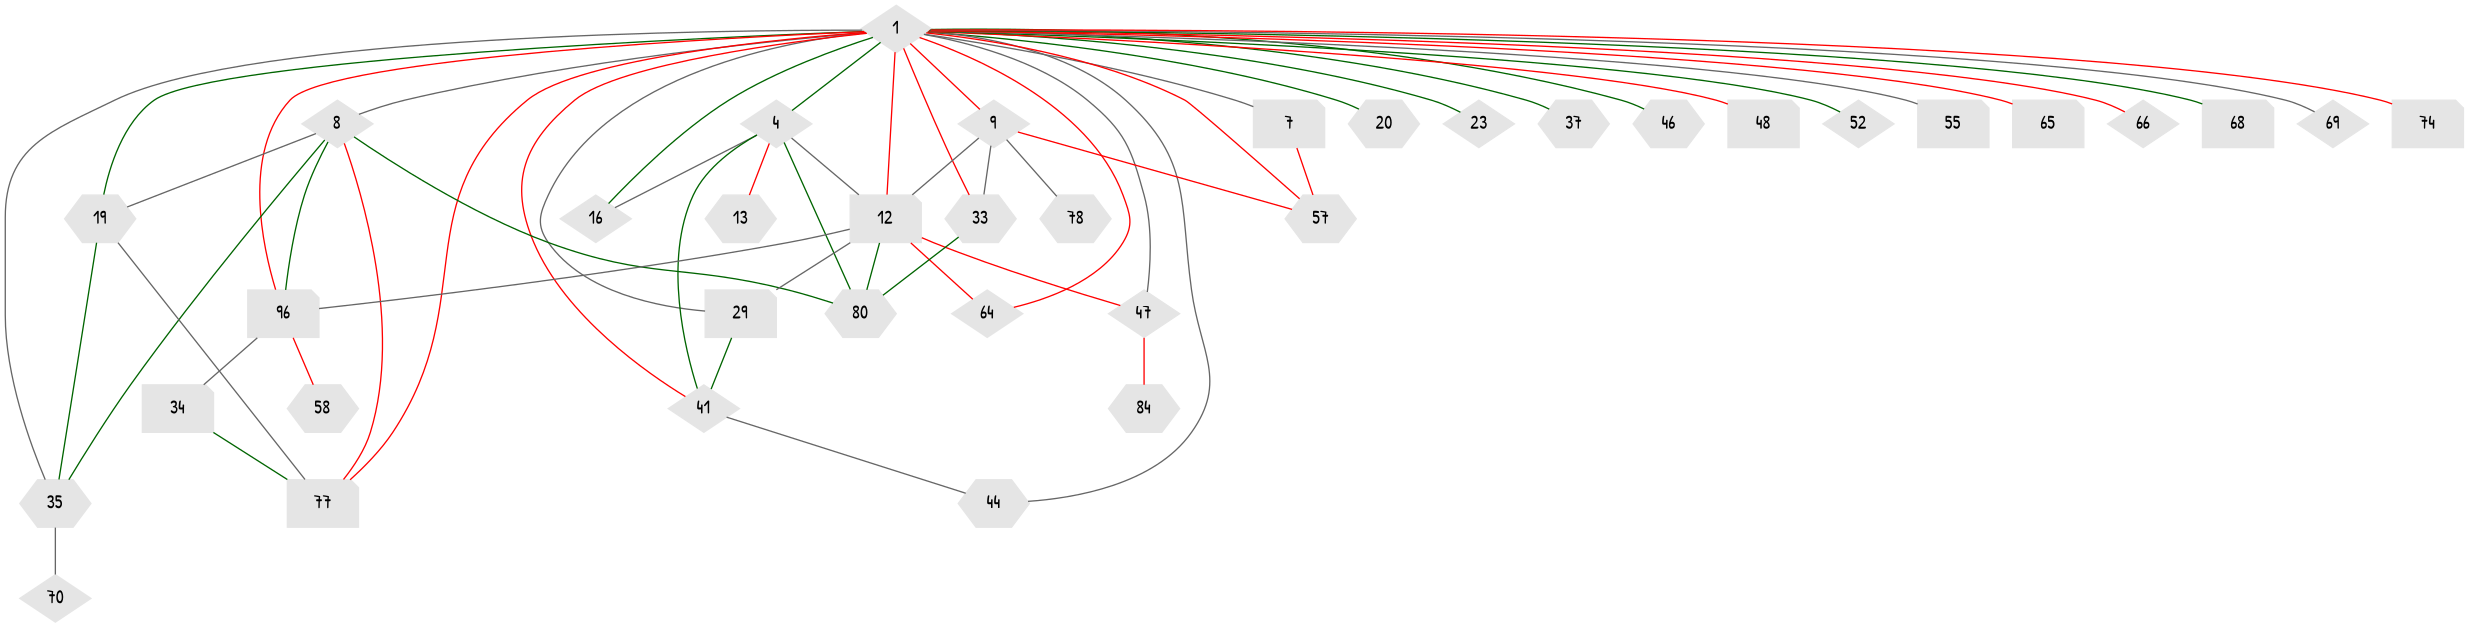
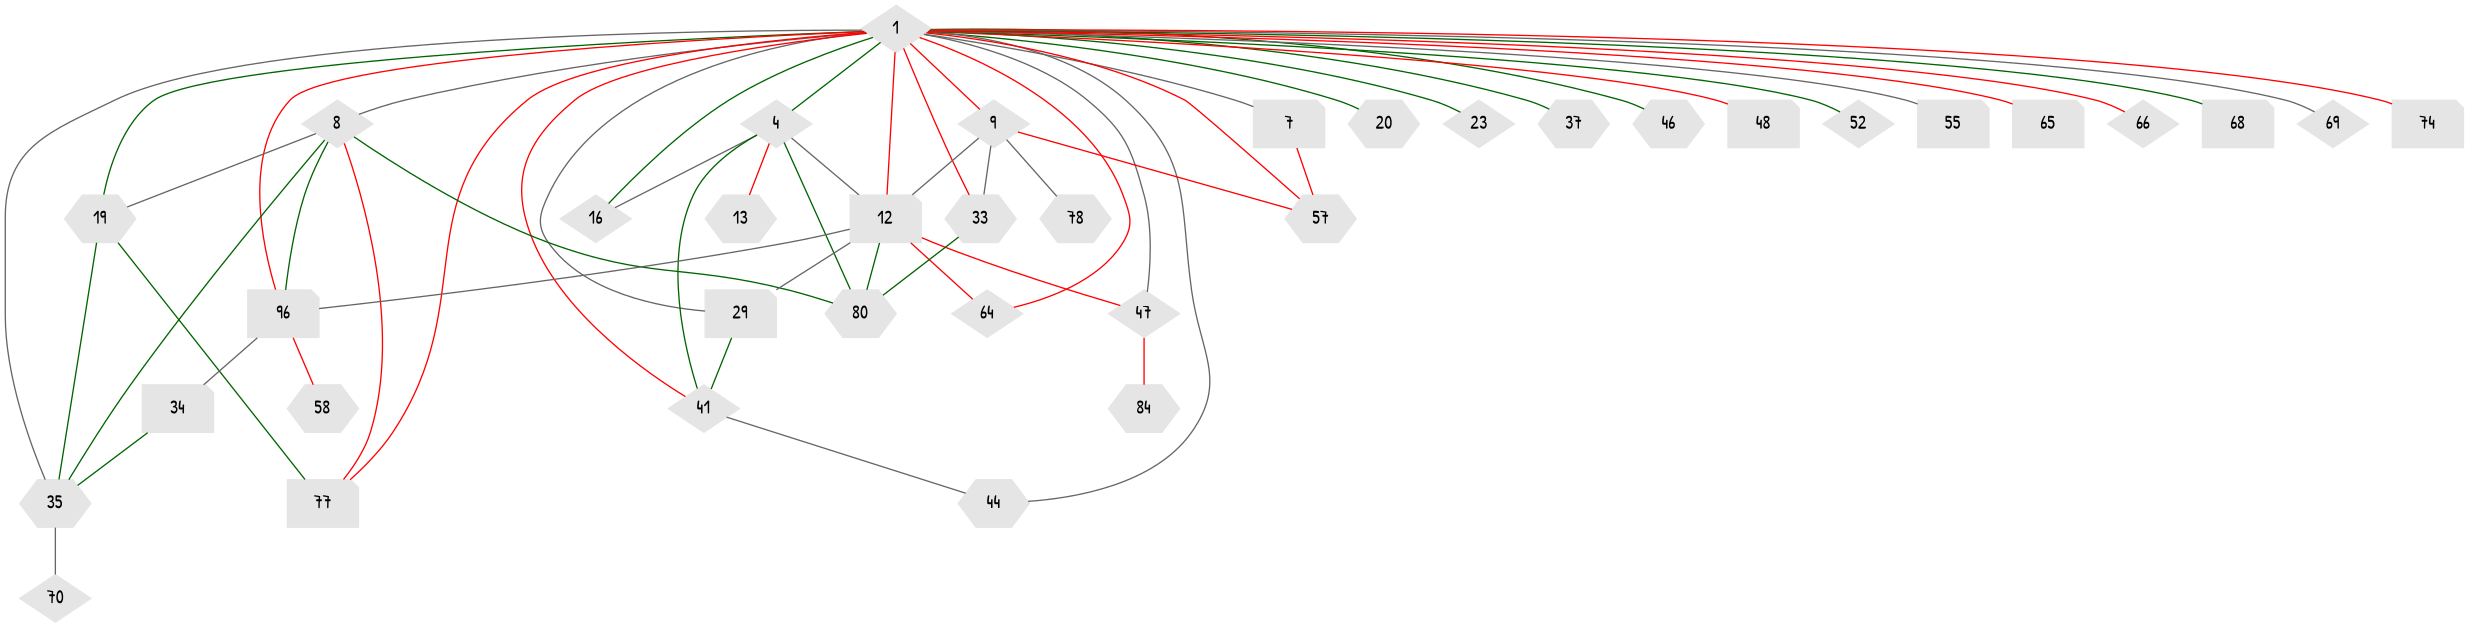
(212, 361) -> (212, 361)
(250, 456) -> (113, 459)
